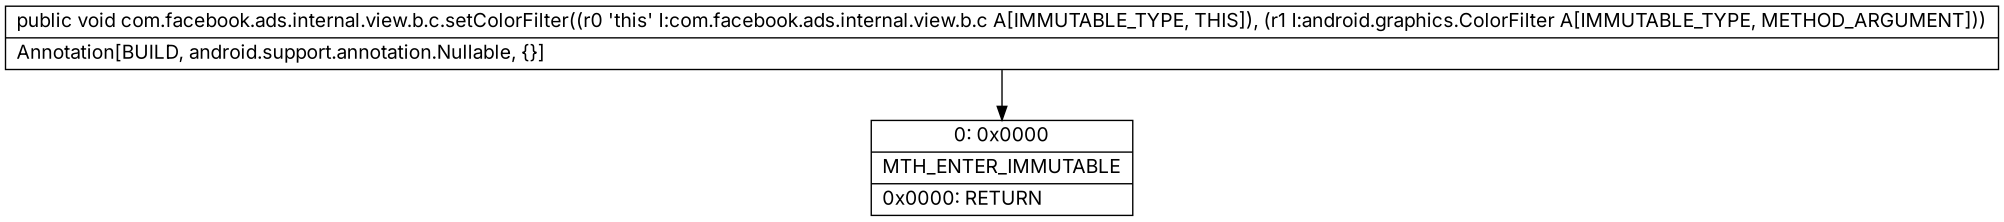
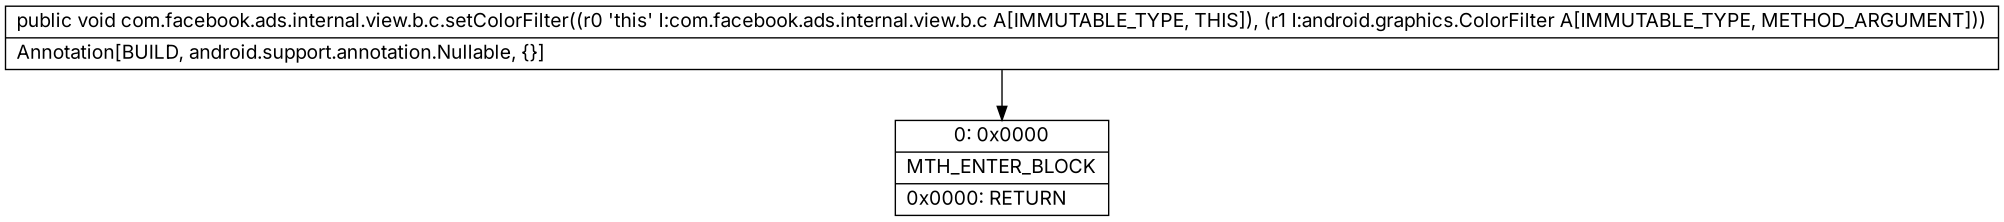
(1002, 167) -> (1002, 167)
